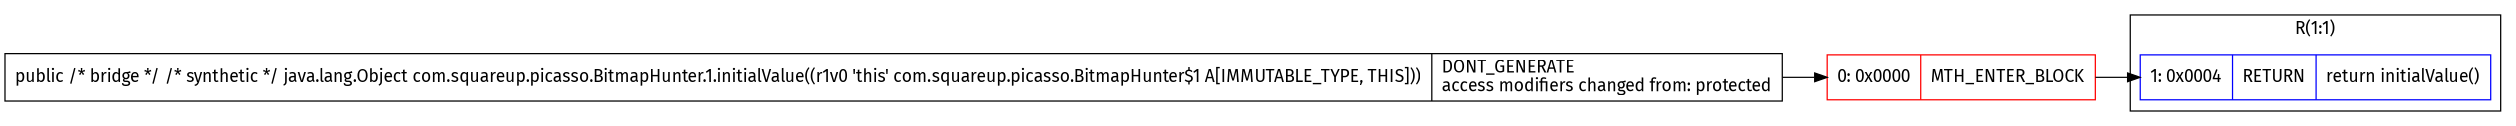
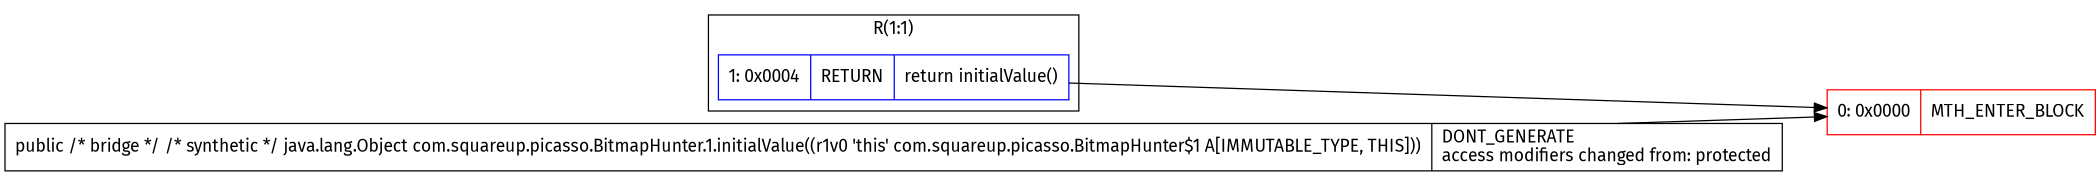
(2111, 77) -> (1442, 95)
